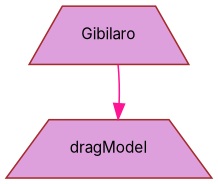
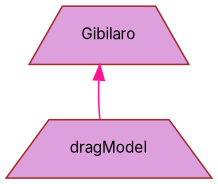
(119, 84) -> (99, 100)
